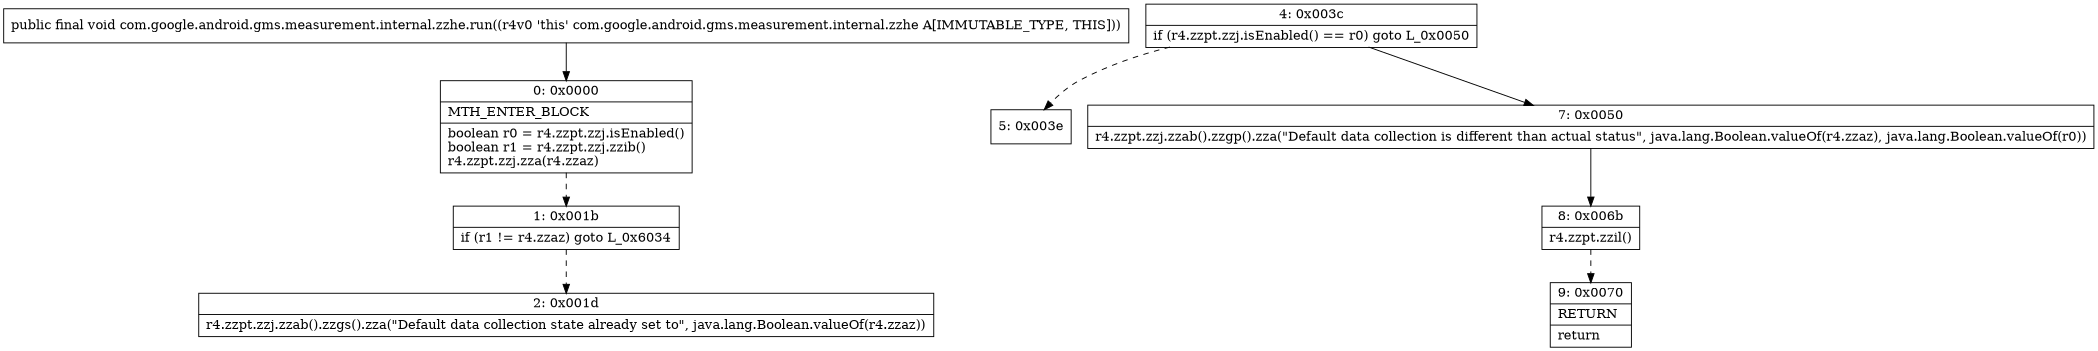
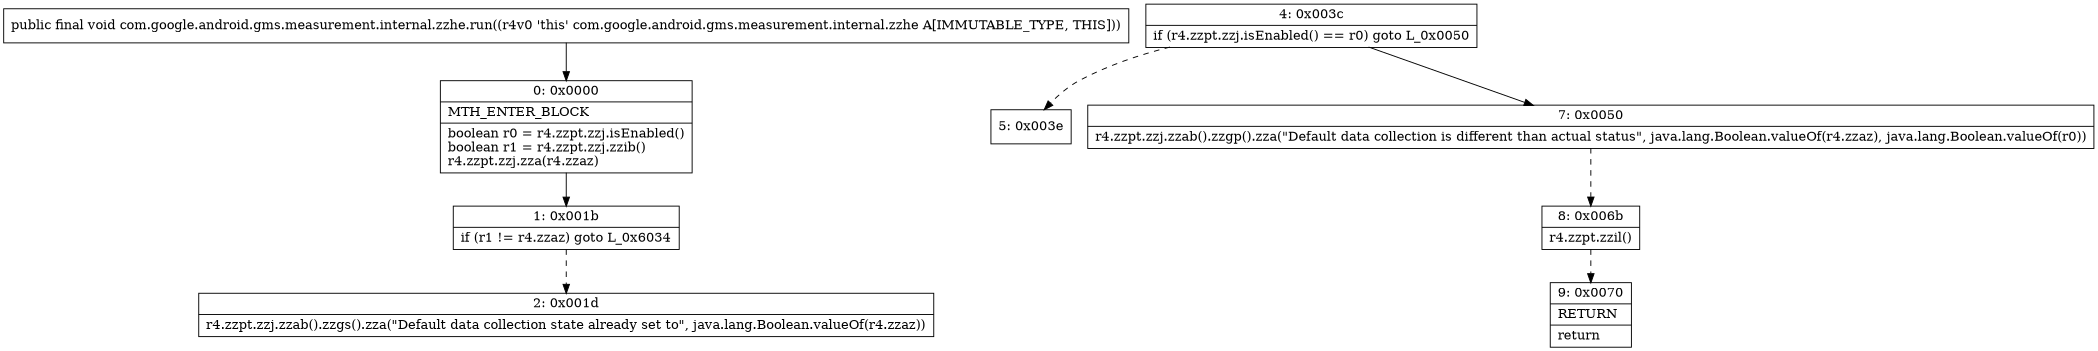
(1591, 172) -> (1591, 172)
(566, 185) -> (566, 185)
